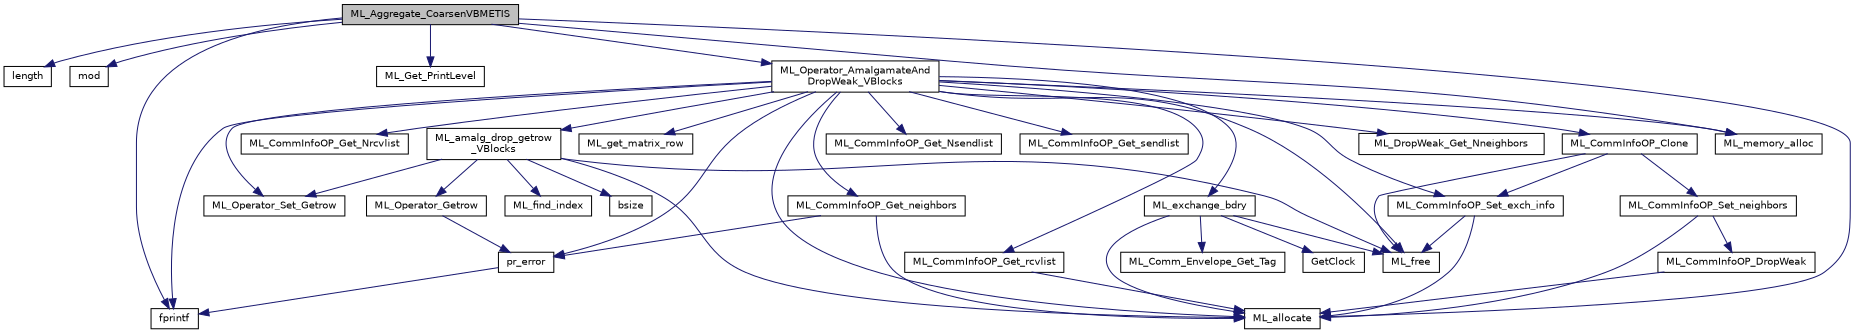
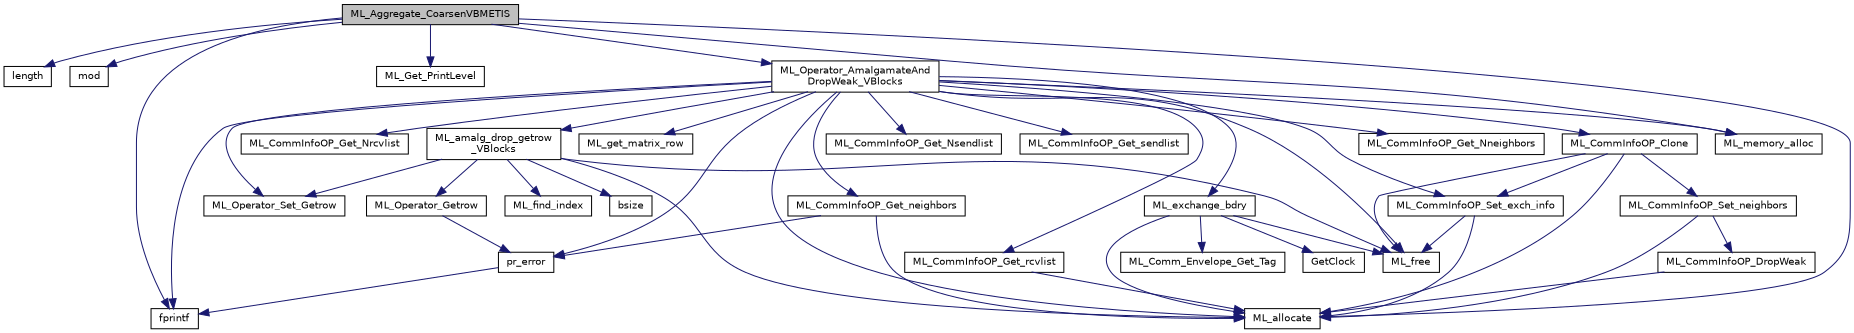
(1452, 144) -> (1452, 144)
none -> (1495, 263)
